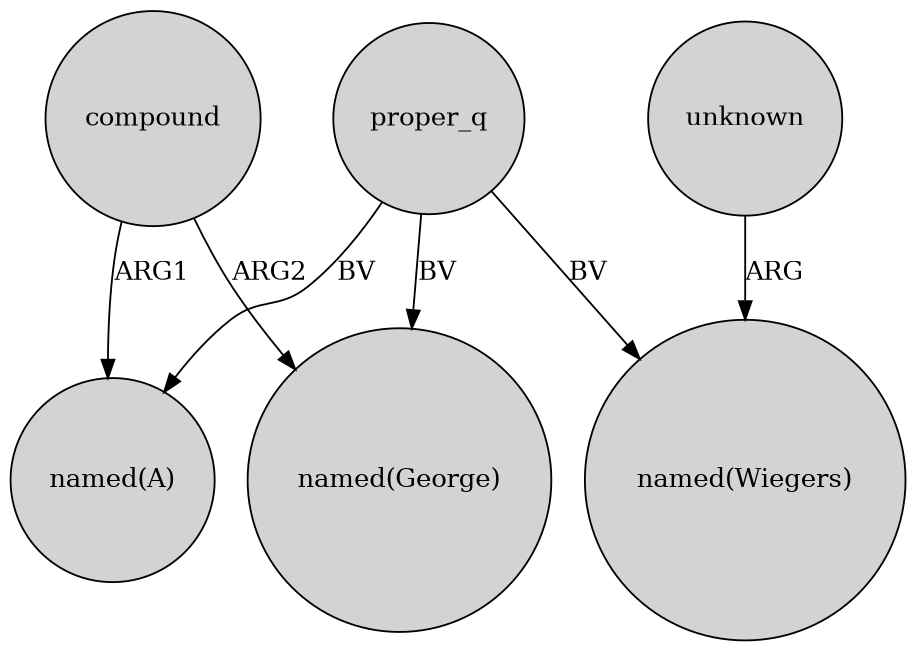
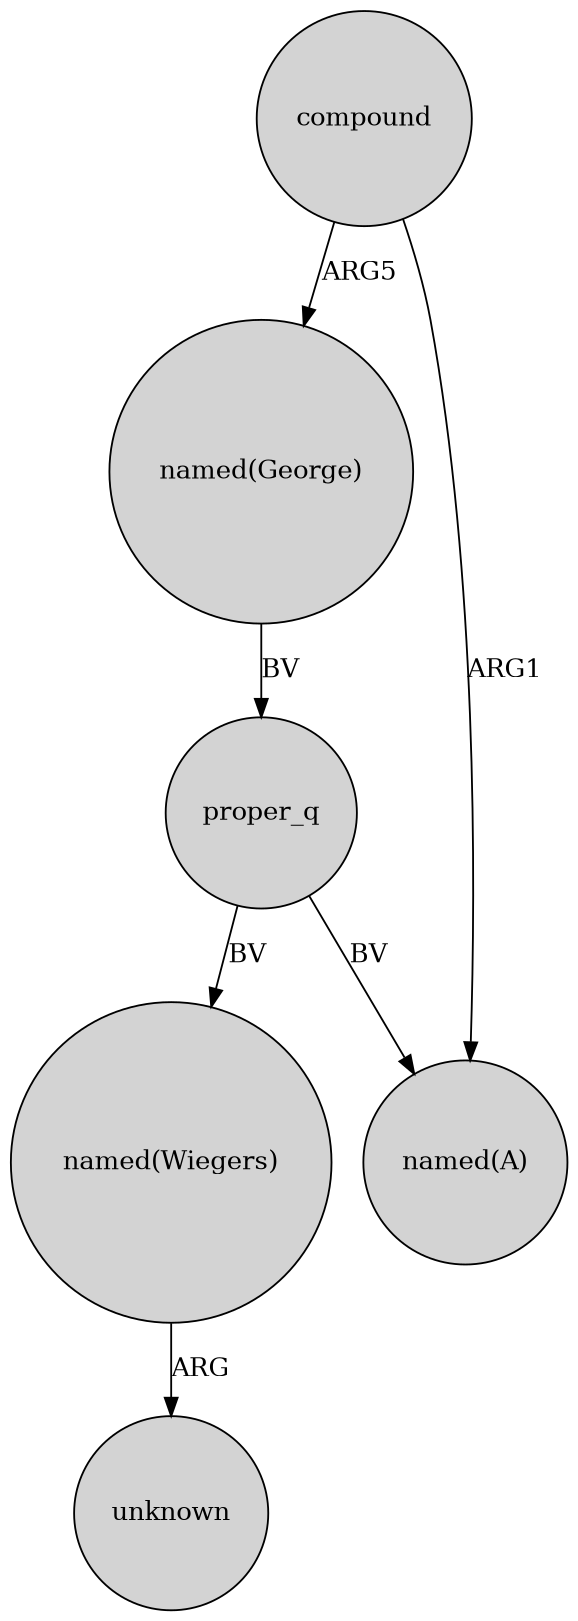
(745, 258) -> (171, 1360)
(417, 262) -> (261, 661)
(270, 273) -> (360, 273)
